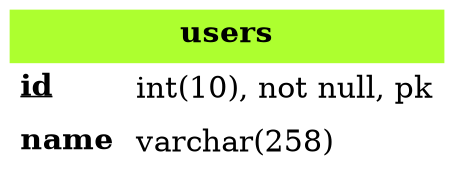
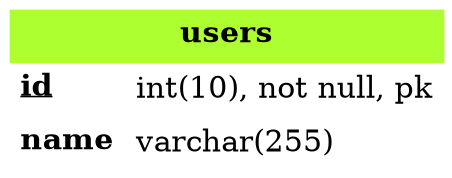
(236, 142) -> (236, 142)
